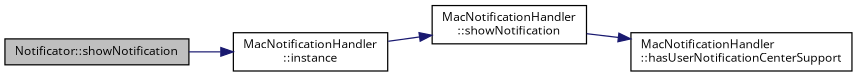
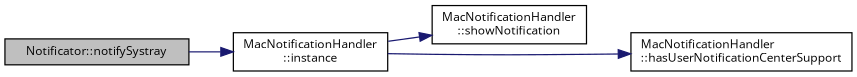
(602, 36) -> (503, 55)
(97, 52) -> (97, 52)
